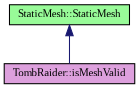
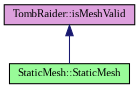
(69, 50) -> (69, 50)
